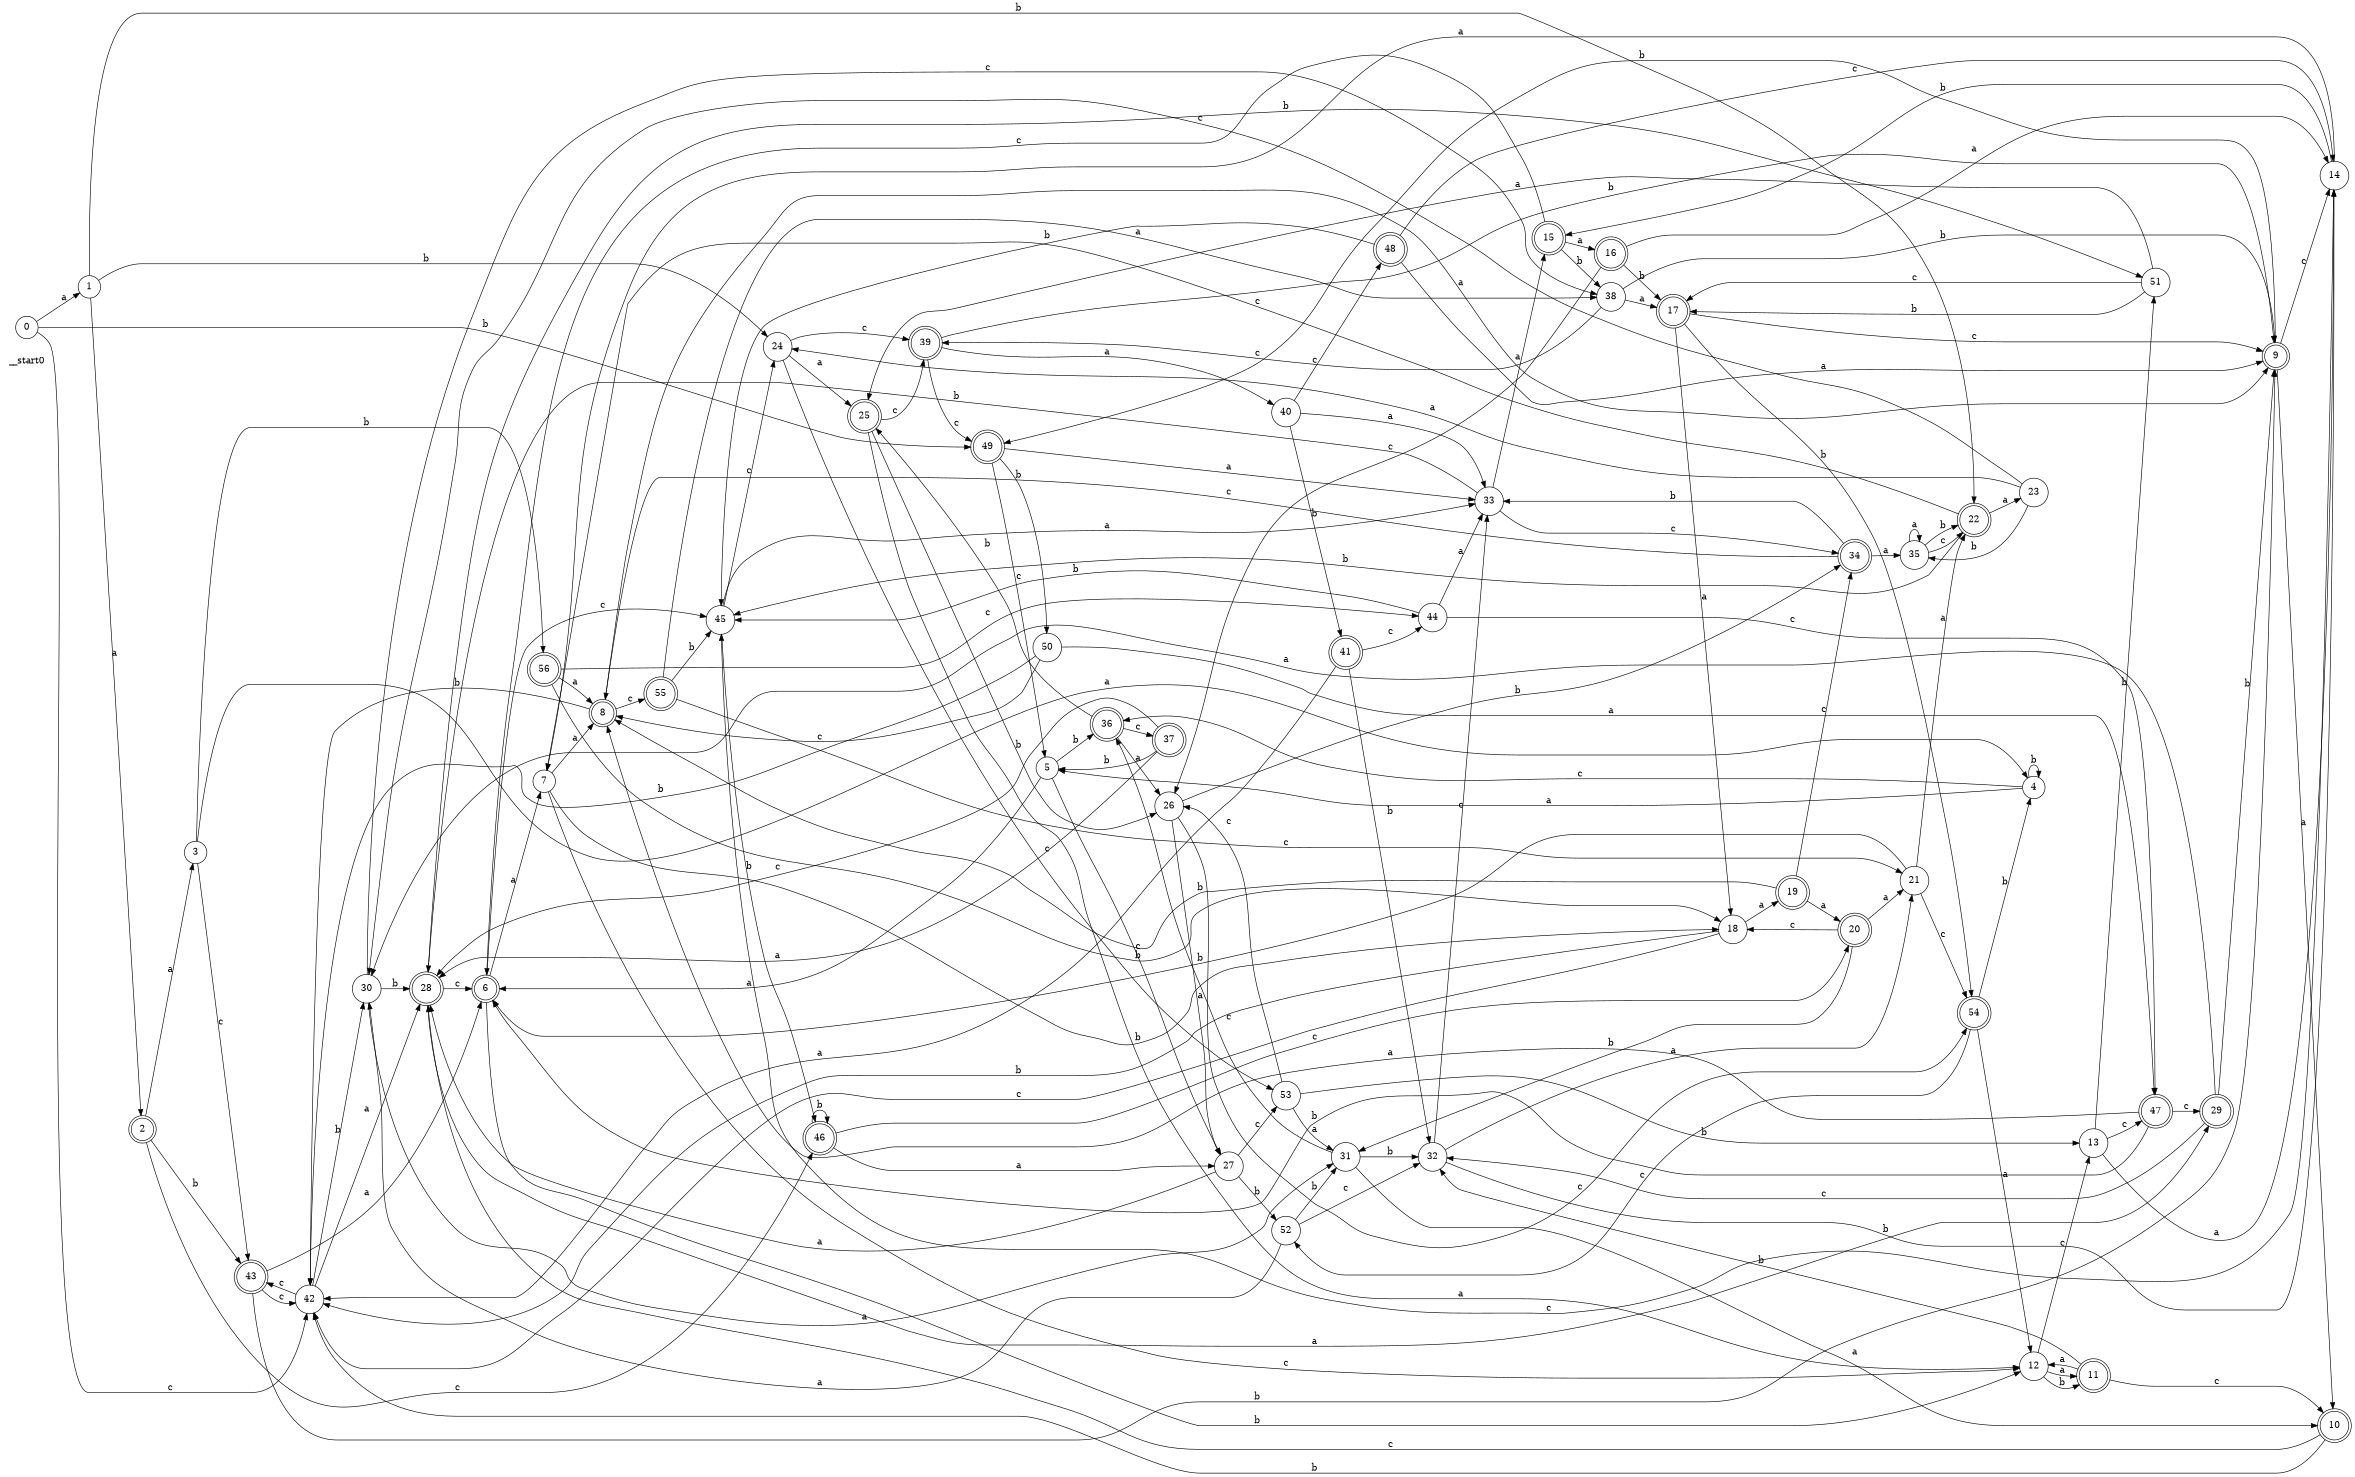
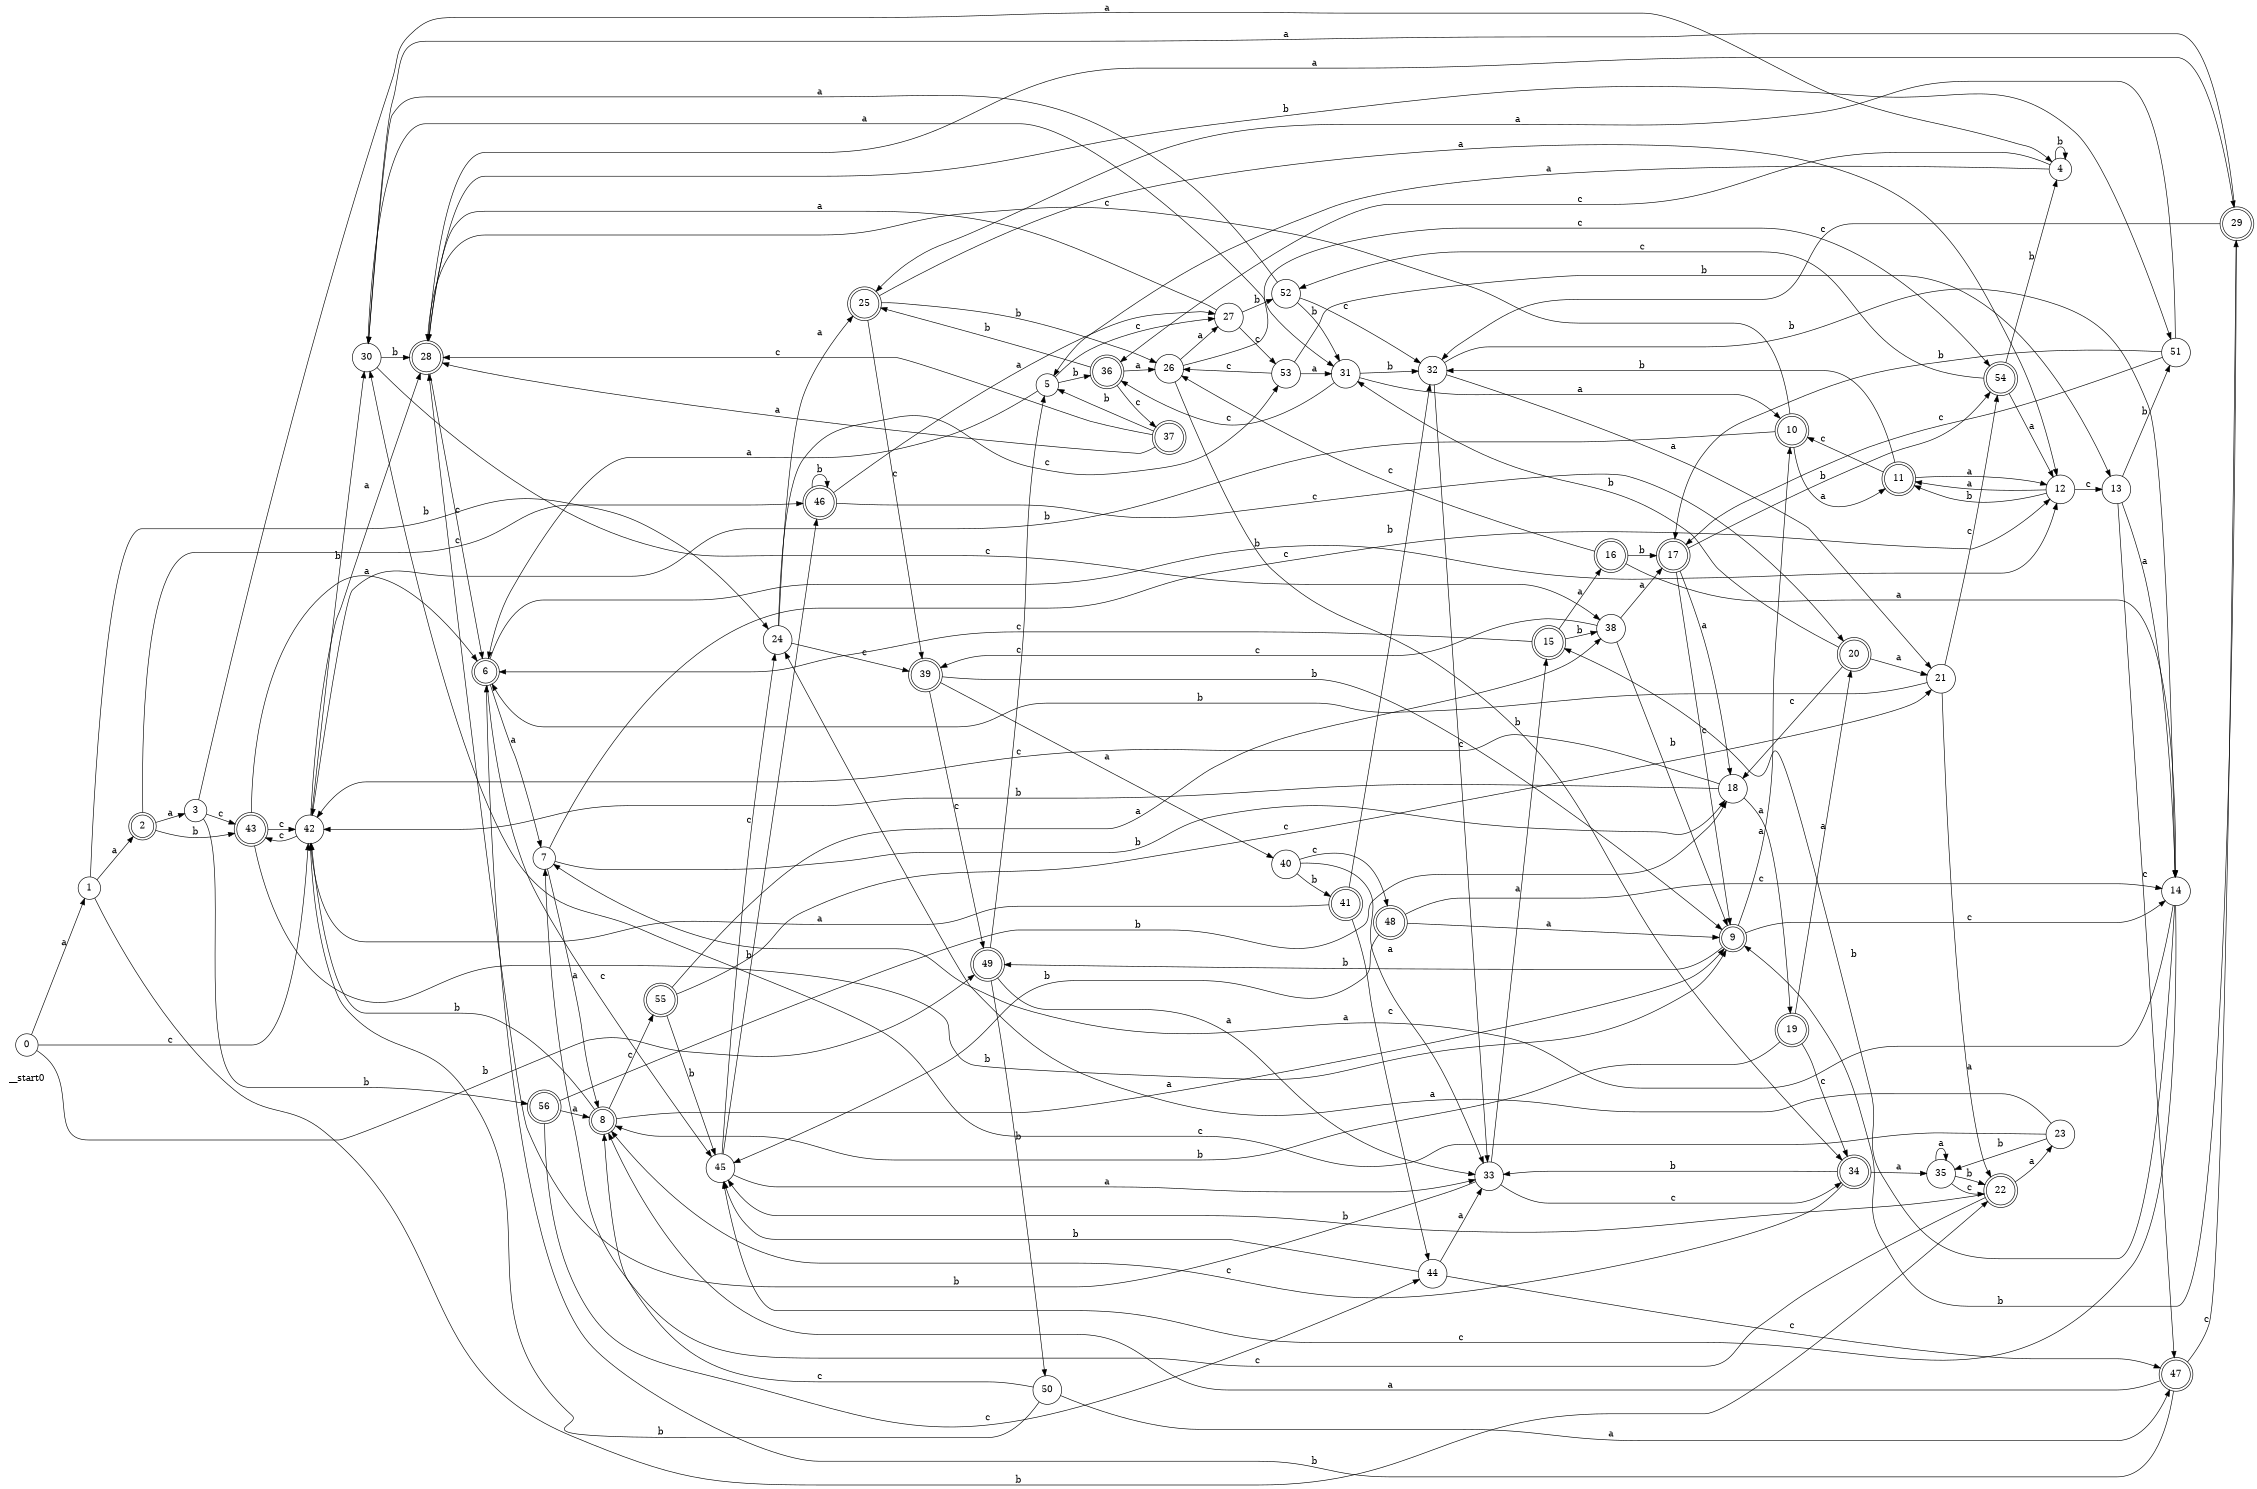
none -> (1821, 502)
